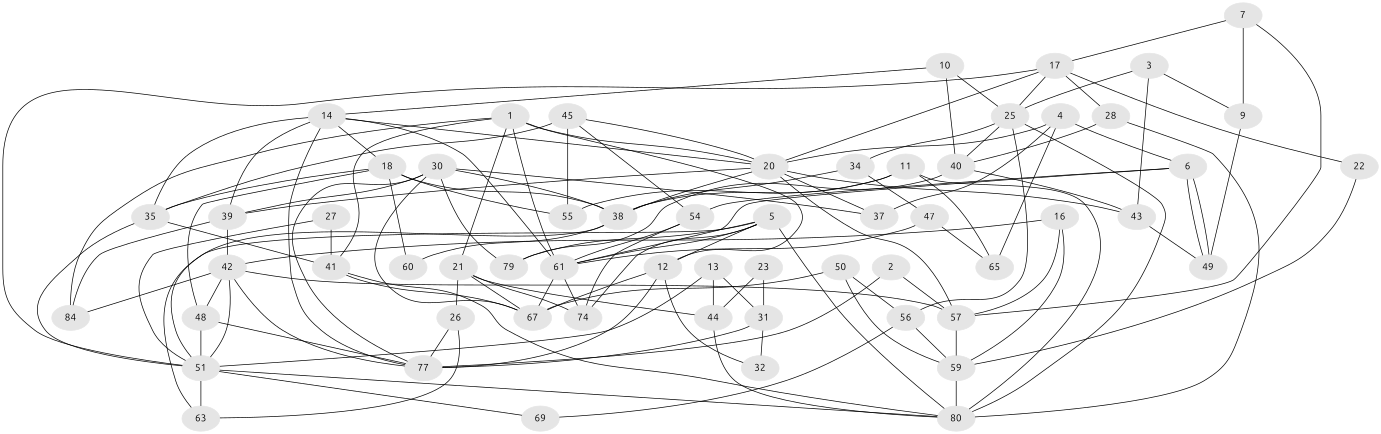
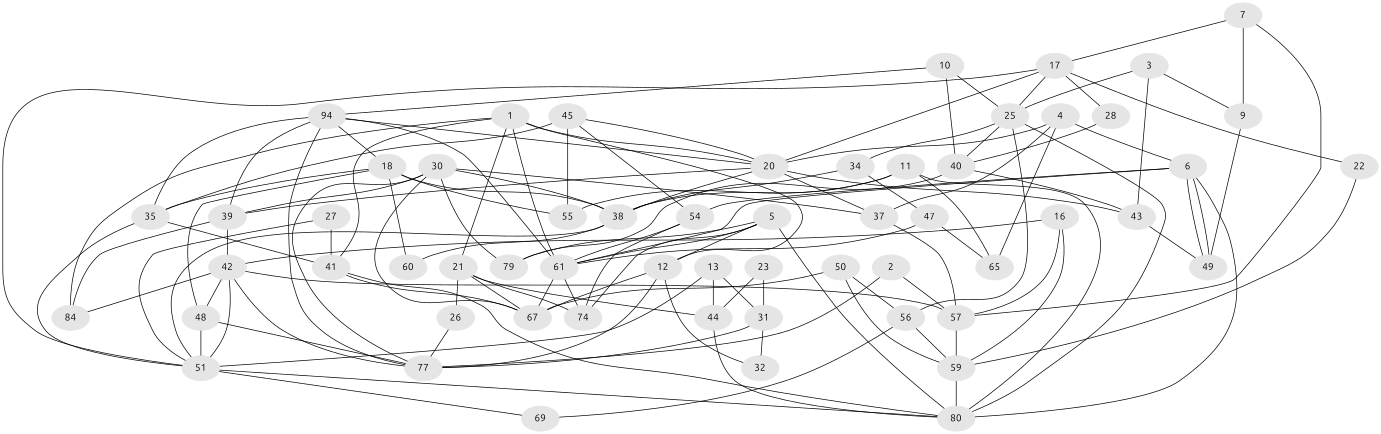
(327, 116) -> (327, 116)
(883, 240) -> (939, 254)
(1239, 337) -> (1189, 373)
(201, 419) -> none
